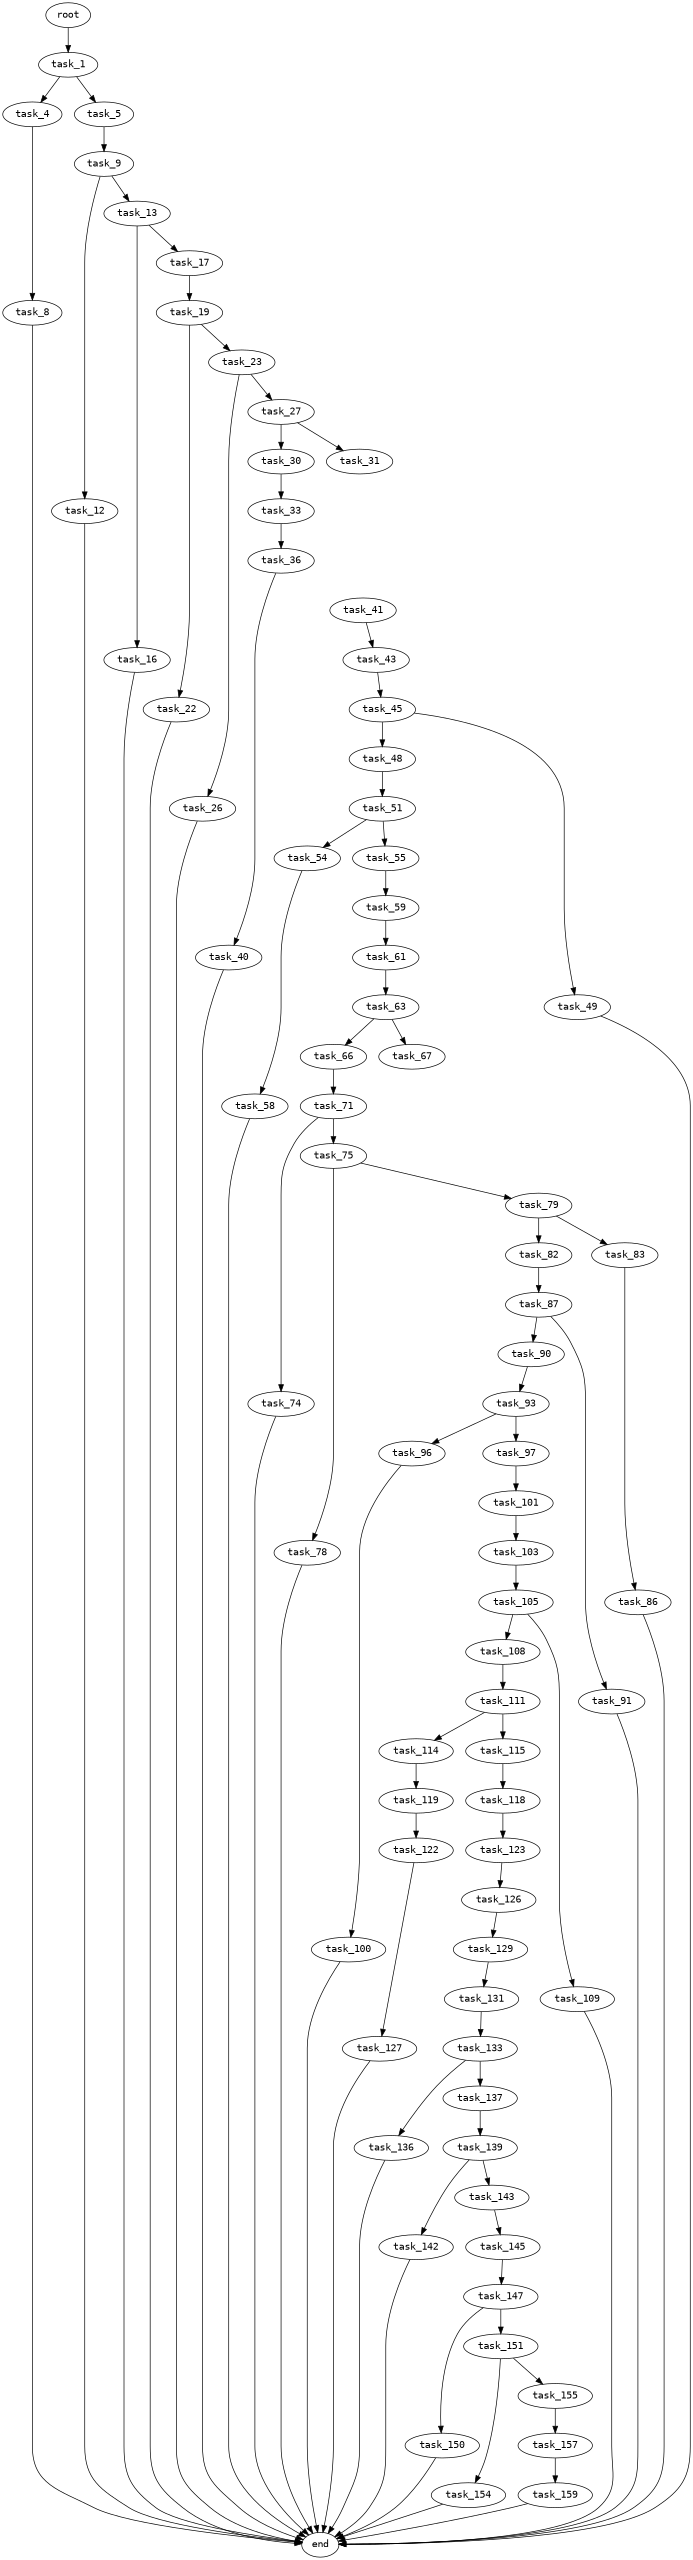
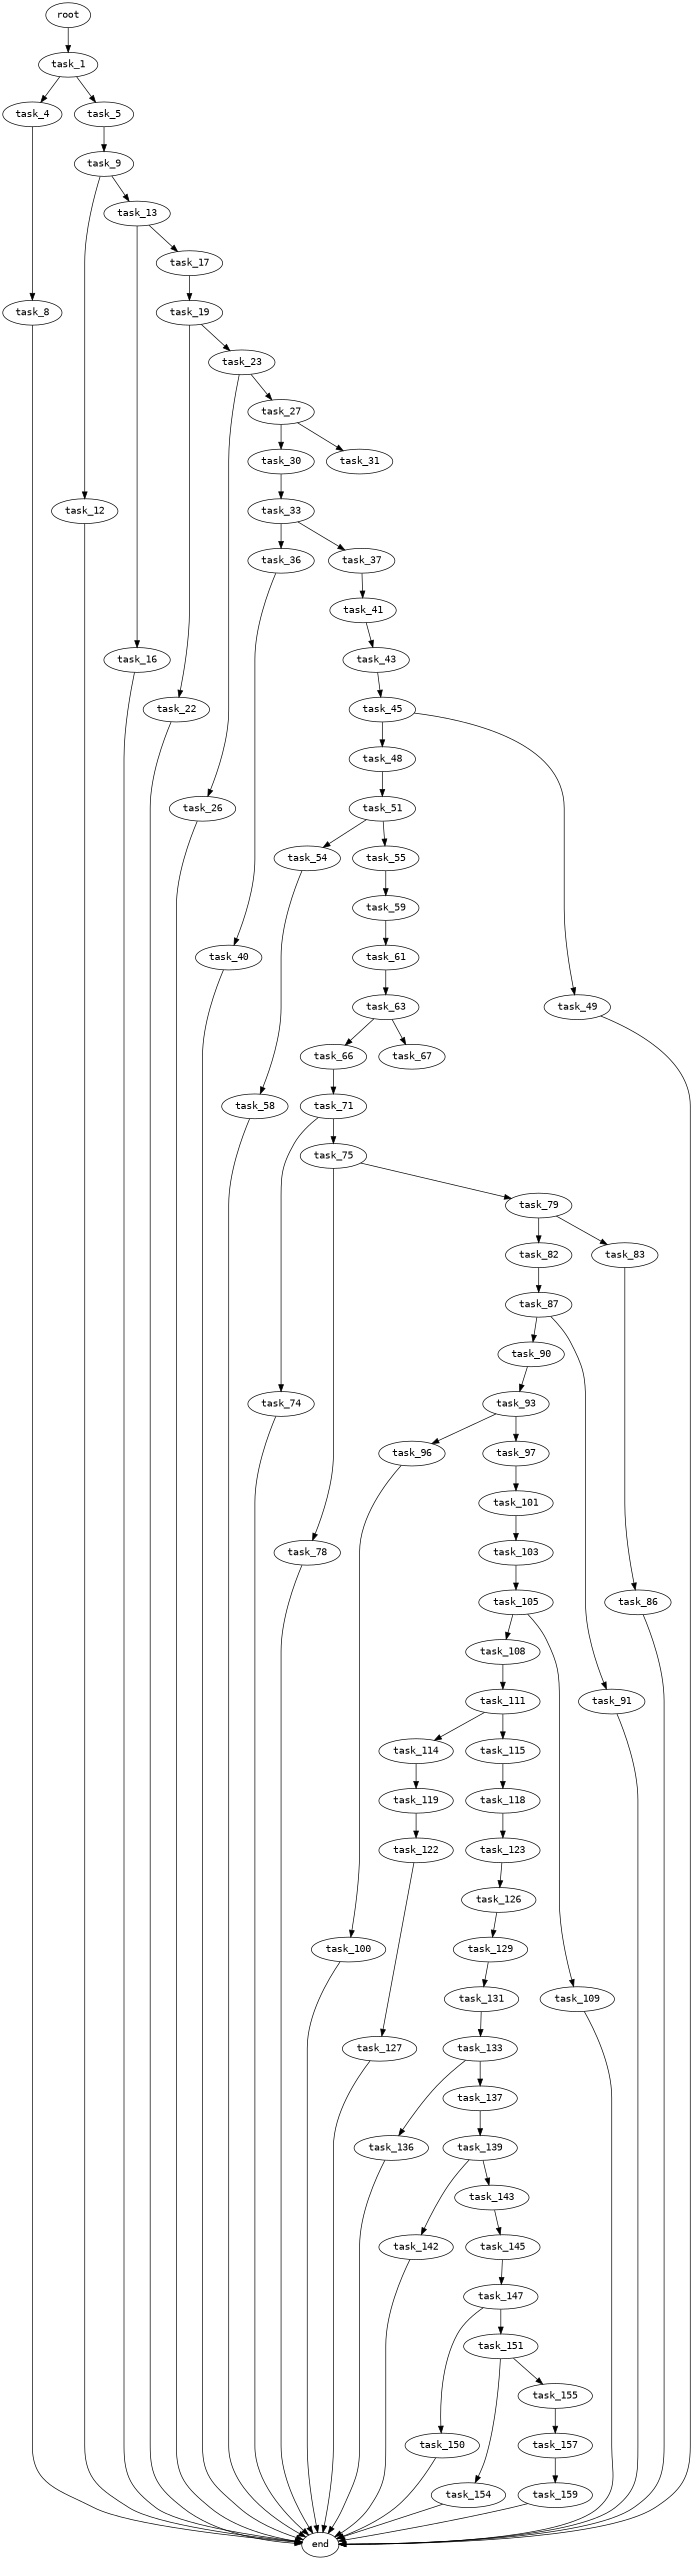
none -> (362, 561)
